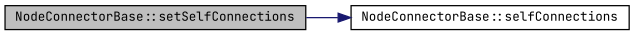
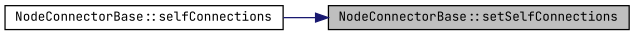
(322, 18) -> (299, 18)
